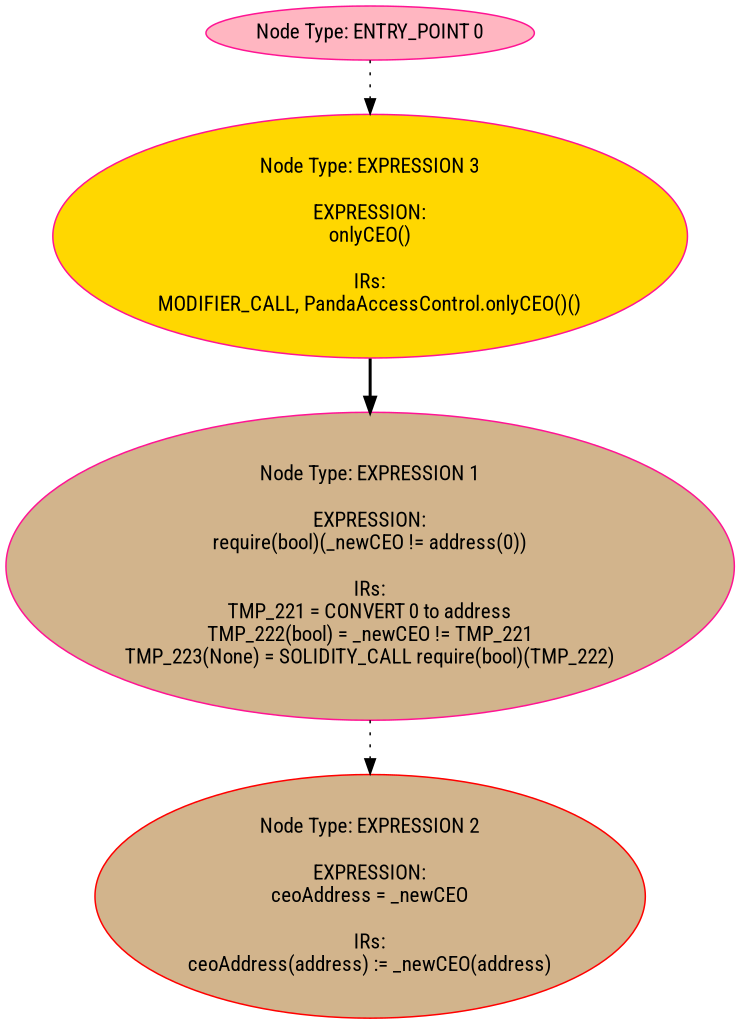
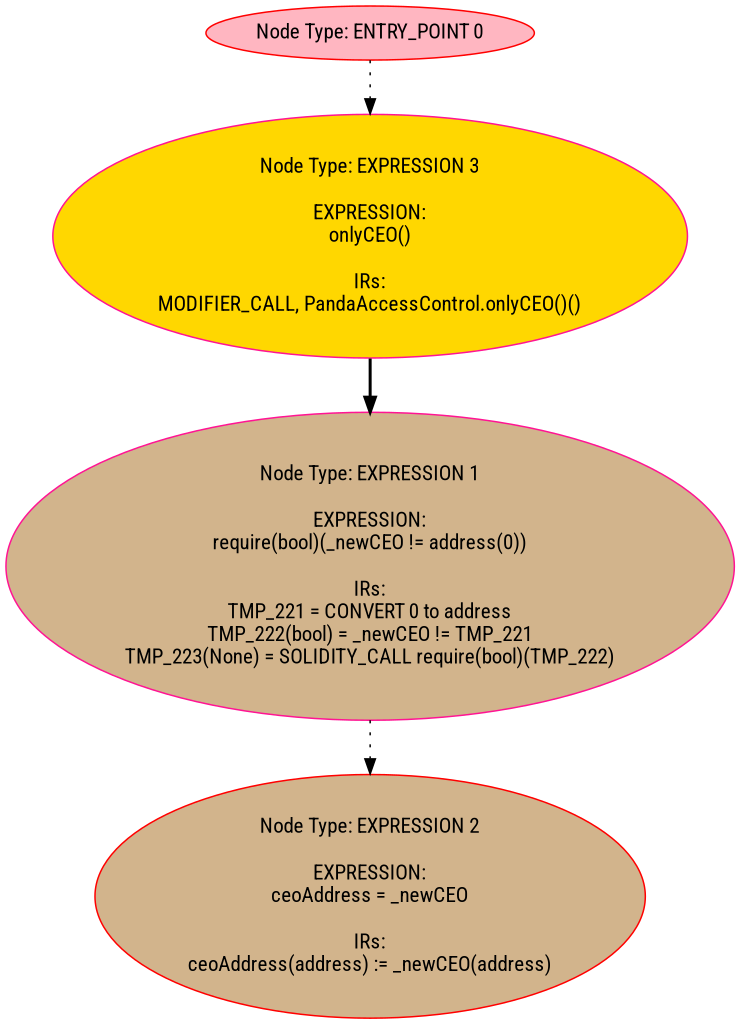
(370, 33) -> (370, 33)
